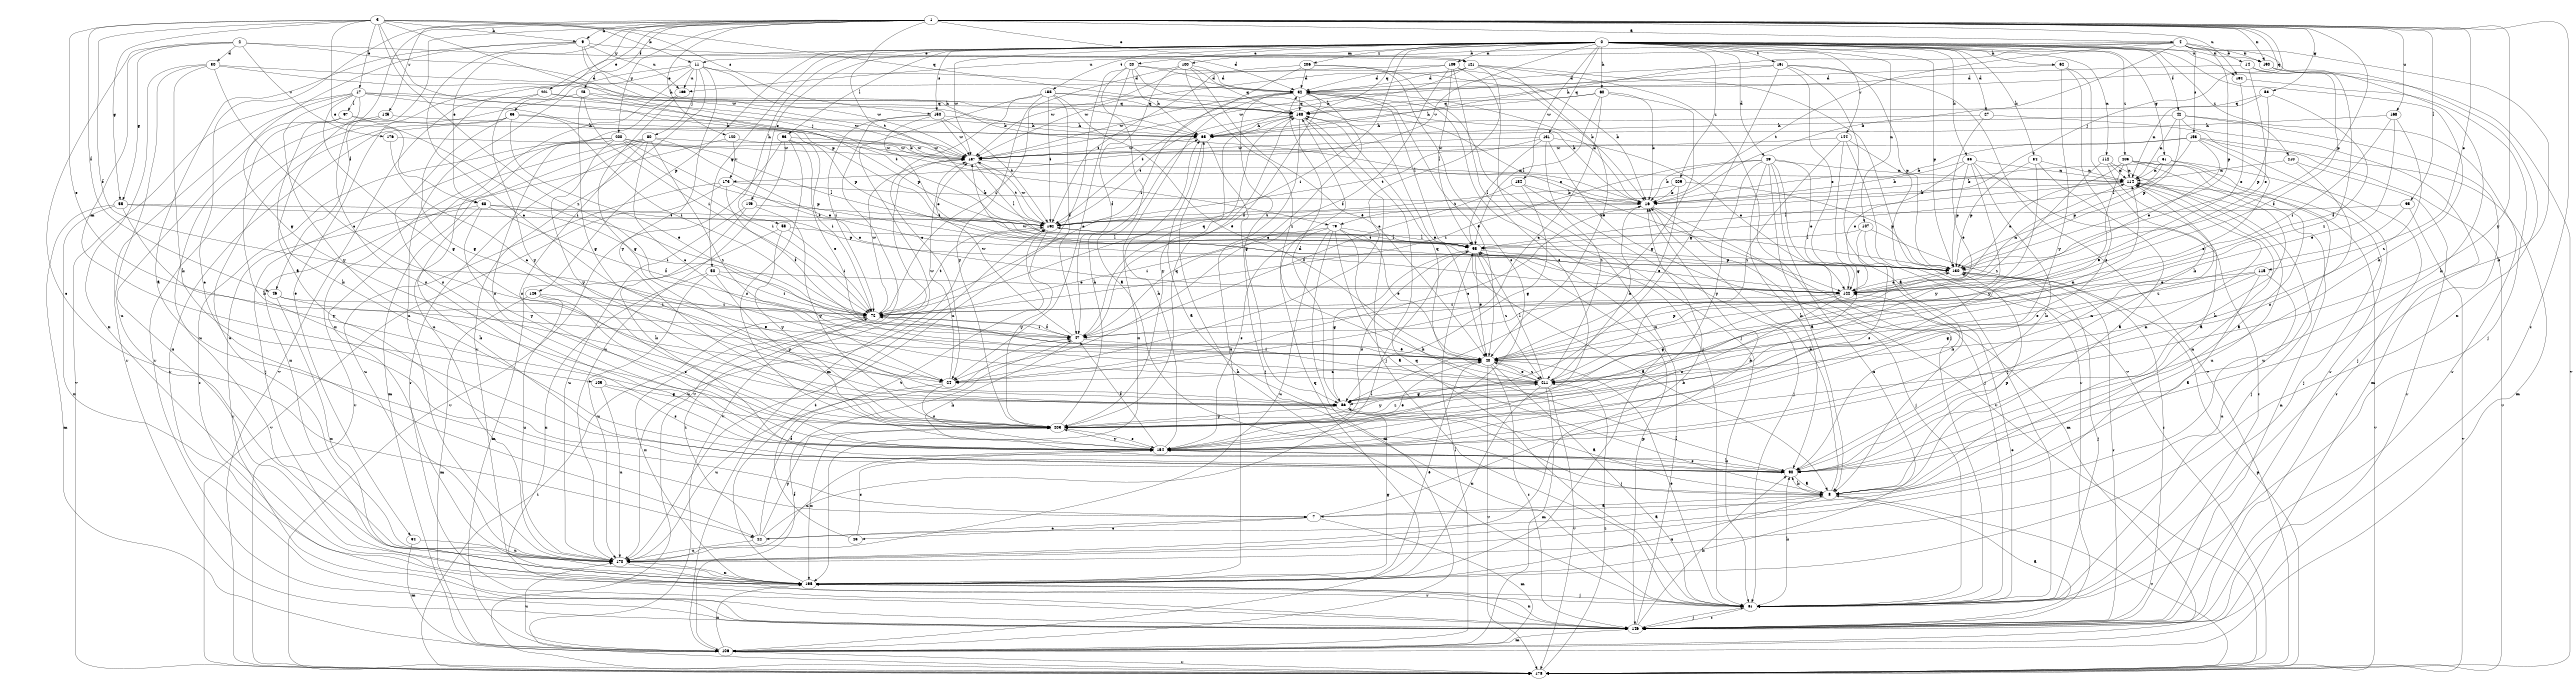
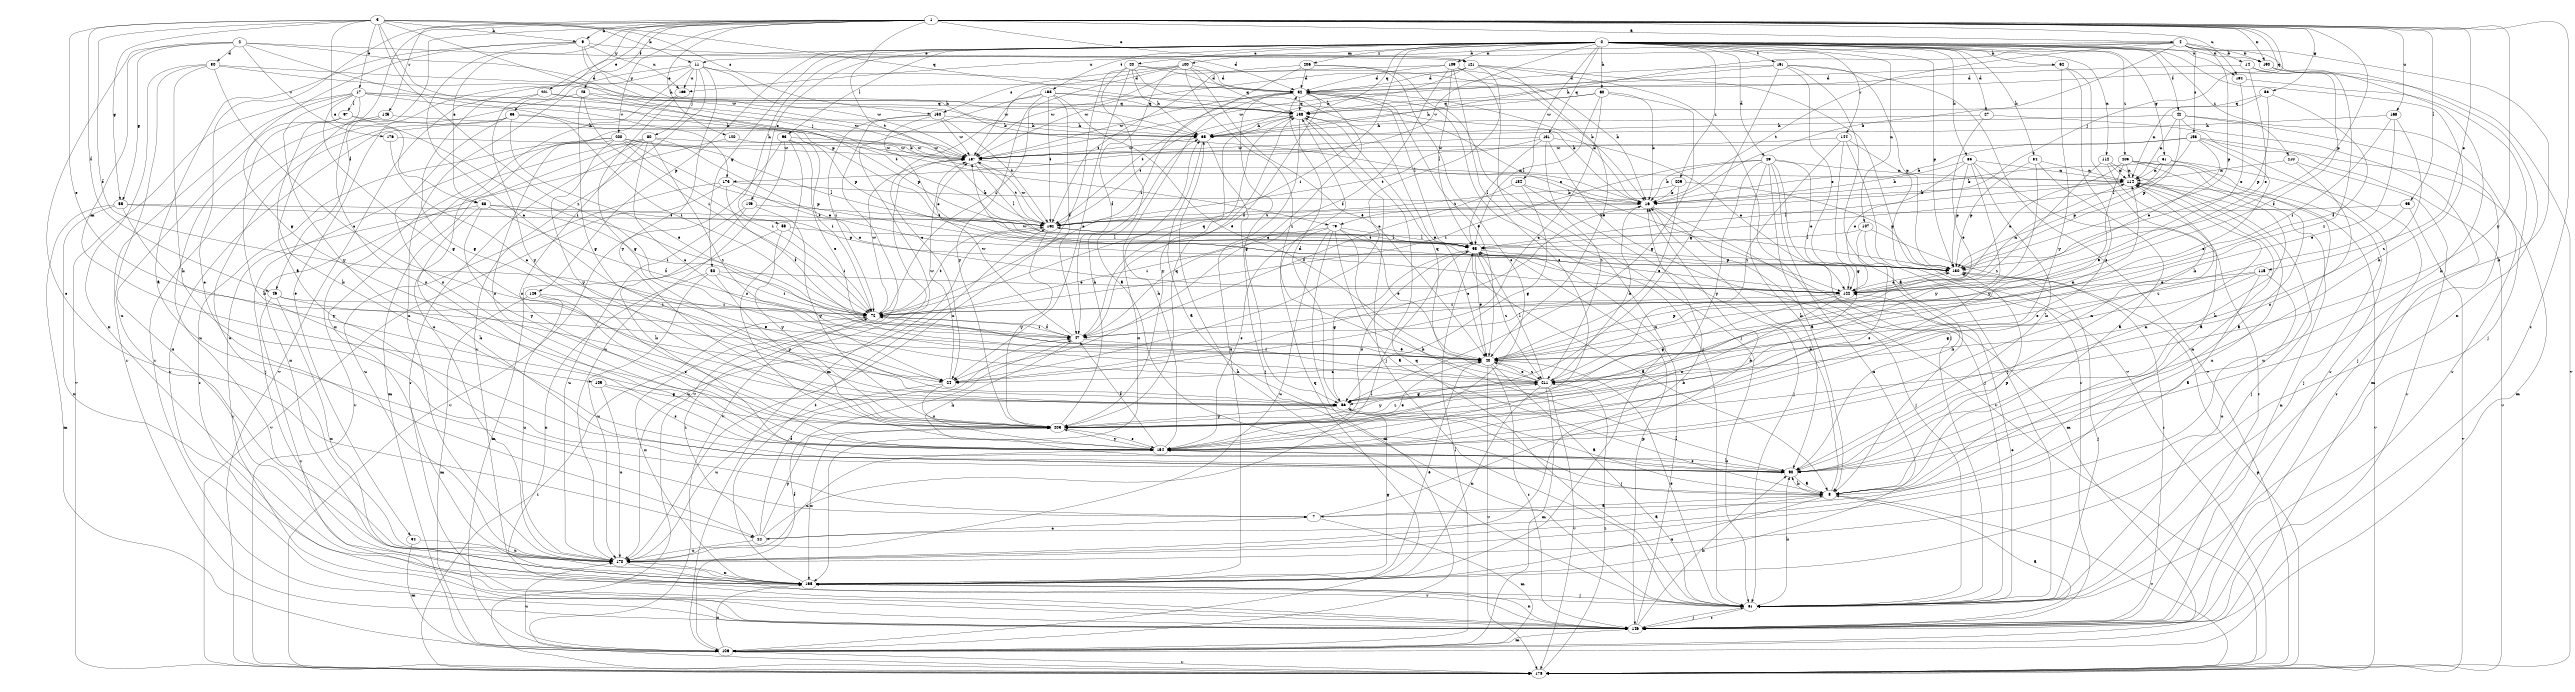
(1243, 47) -> (1054, 80)
(1192, 49) -> (1074, 83)
(735, 158) -> (483, 105)
(855, 540) -> none
(2114, 601) -> (847, 603)
